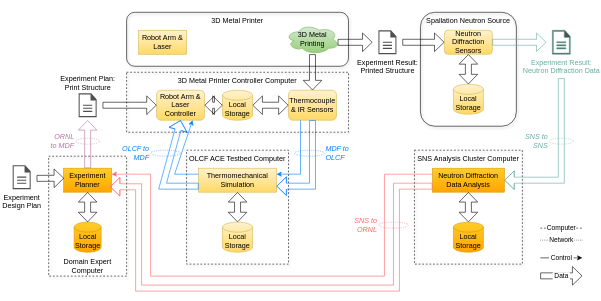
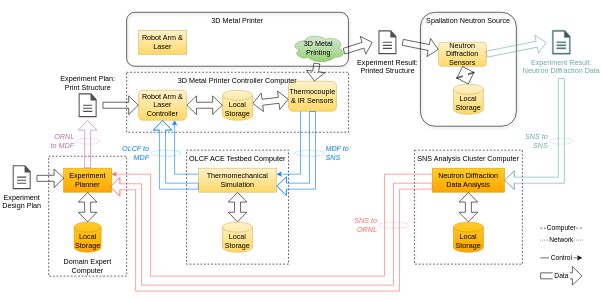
(312, 39) -> (318, 48)
(468, 42) -> (462, 54)
(180, 105) -> (162, 105)
(312, 105) -> (312, 96)
(341, 153) -> (341, 153)
